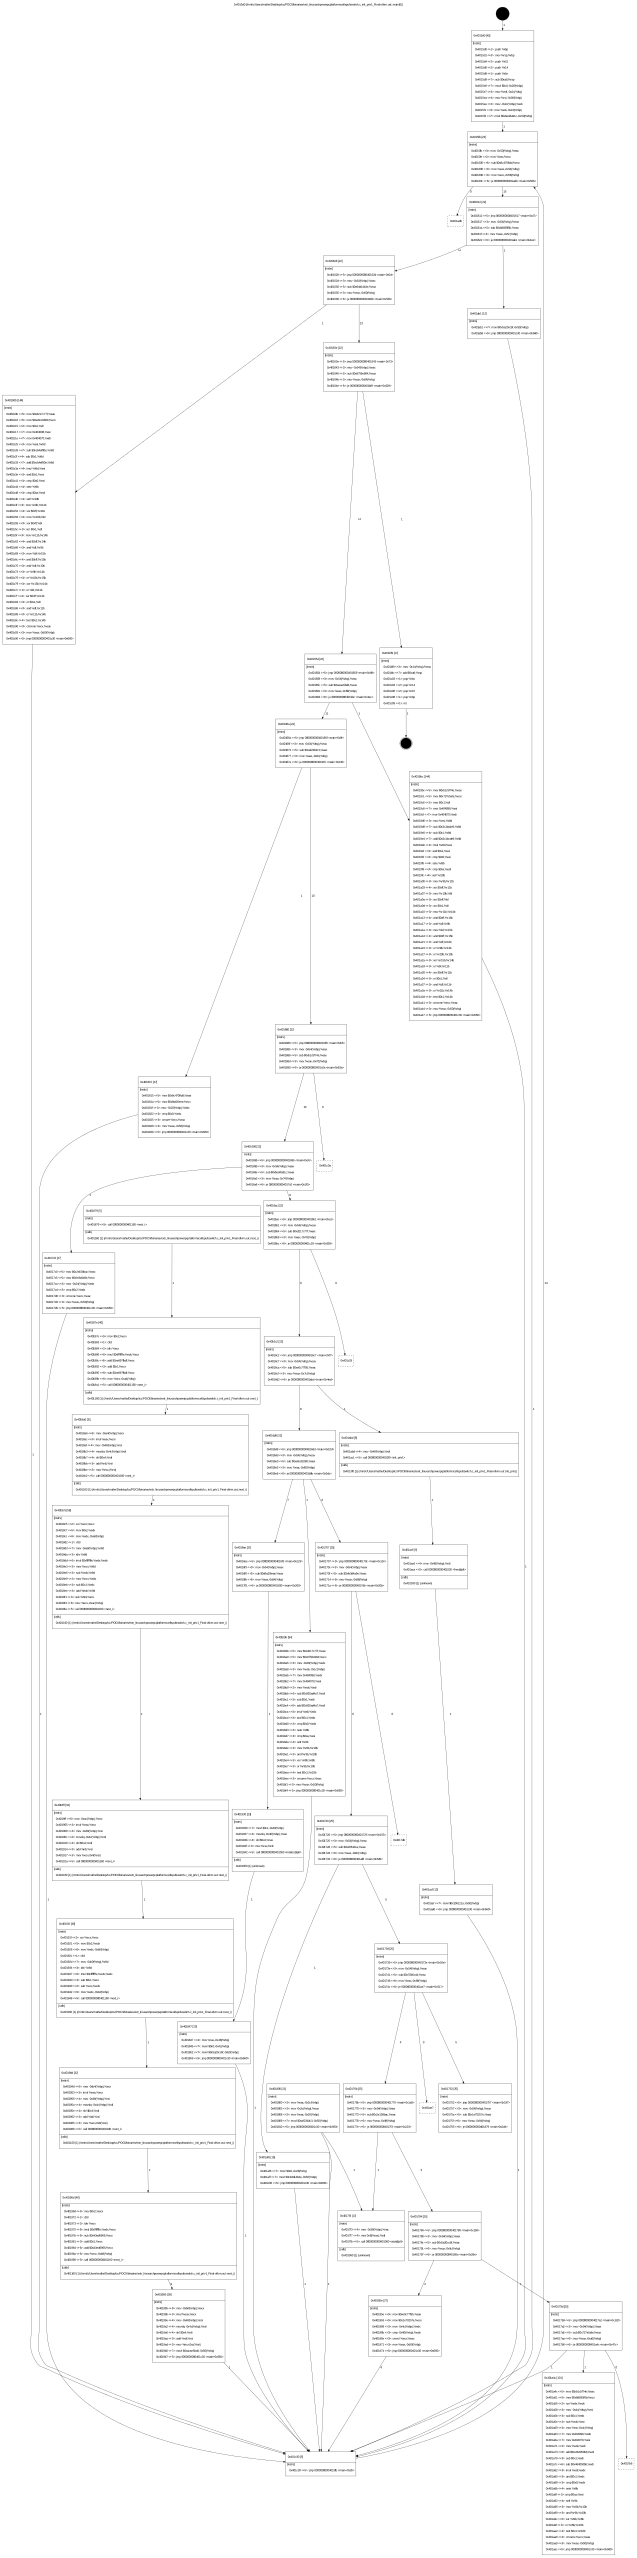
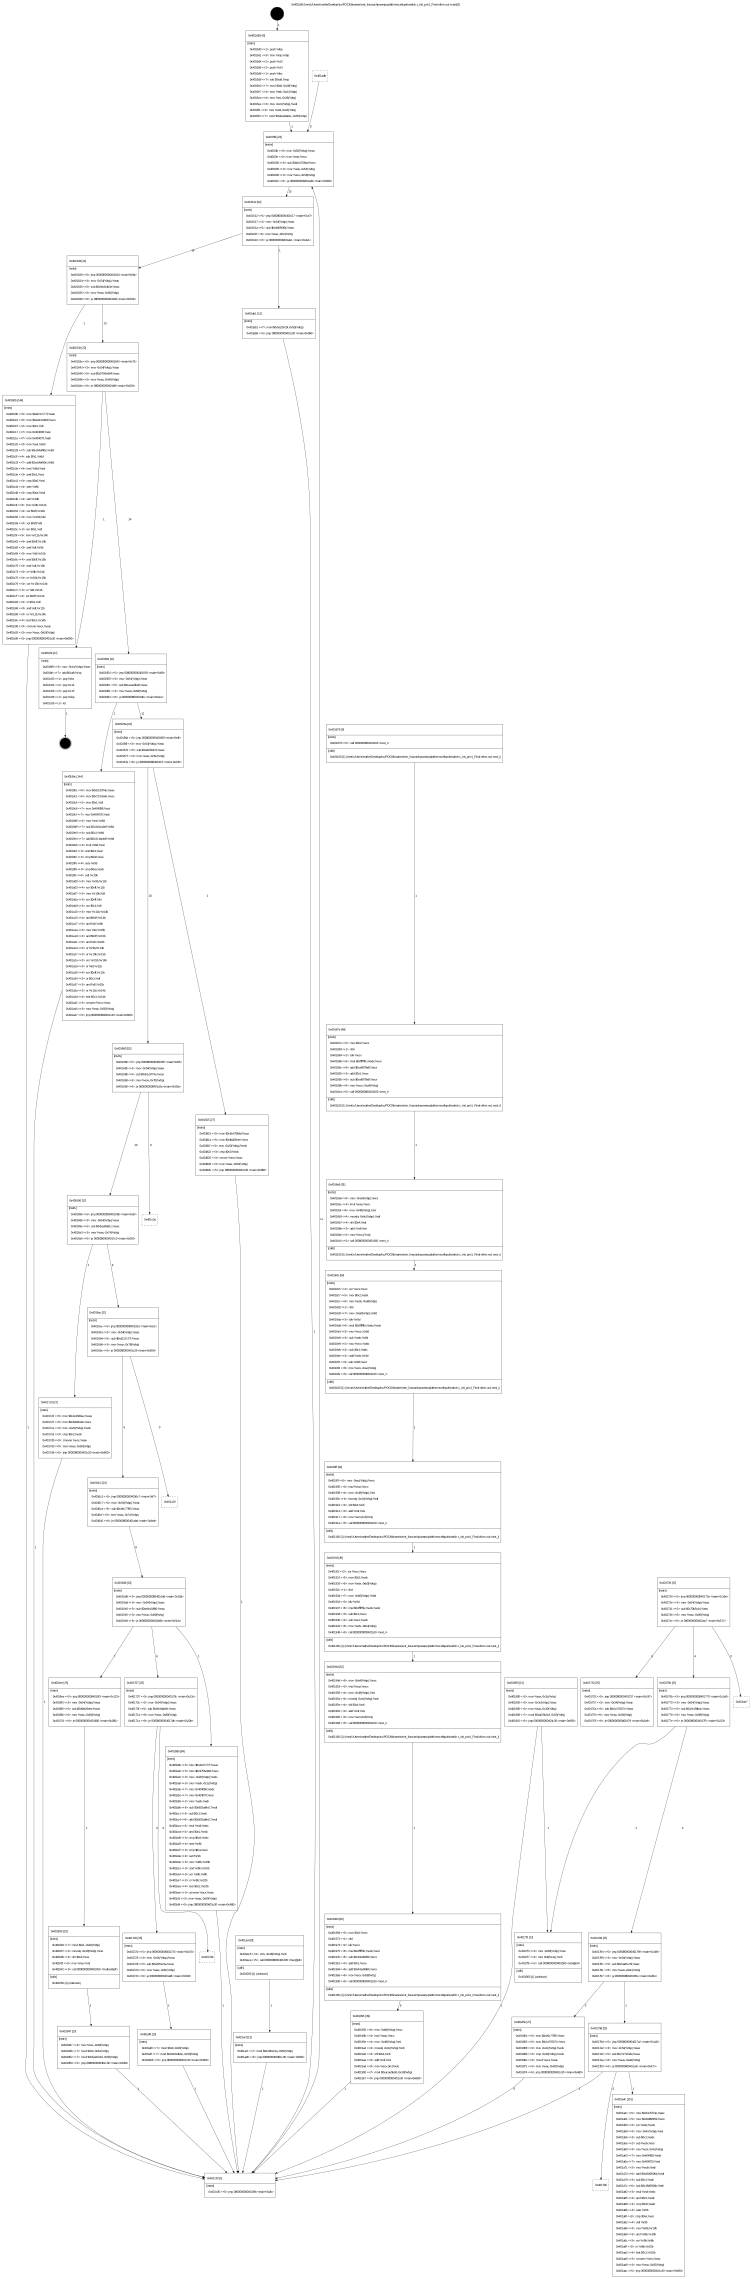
(464, 200) -> (314, 106)
(429, 1455) -> none
(381, 1903) -> none
